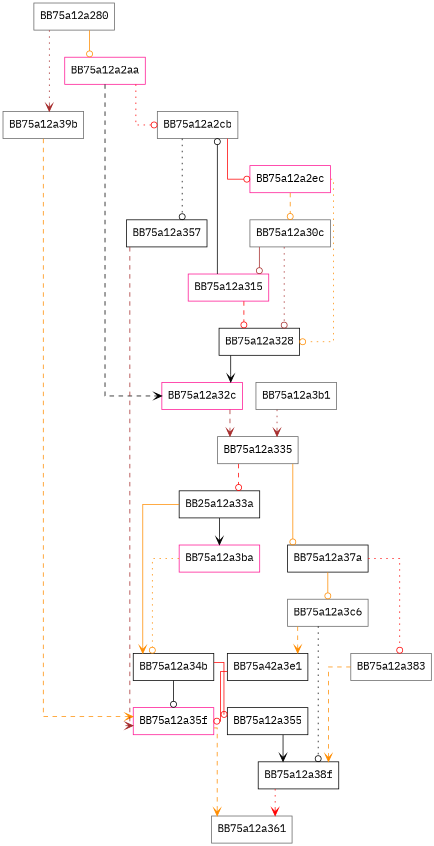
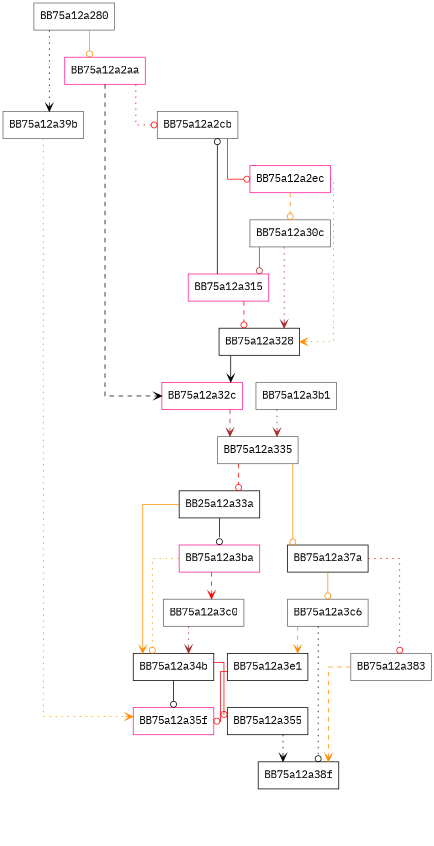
(49, 67) -> (49, 67)
(167, 233) -> none
(333, 272) -> (333, 272)
(284, 285) -> (284, 285)
(43, 469) -> (43, 469)
(219, 528) -> (219, 528)
none -> (204, 613)
(268, 667) -> (268, 667)
(283, 744) -> (283, 744)
(252, 830) -> none
